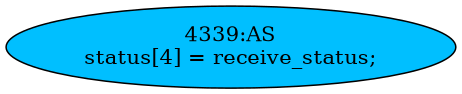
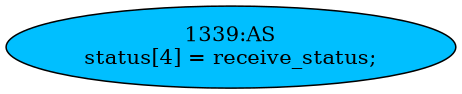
(231, 47) -> (231, 47)
